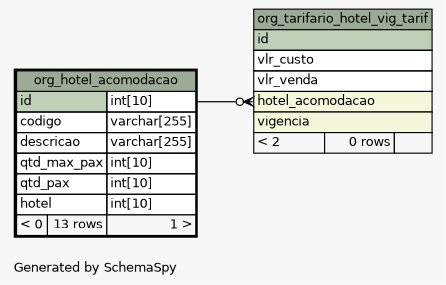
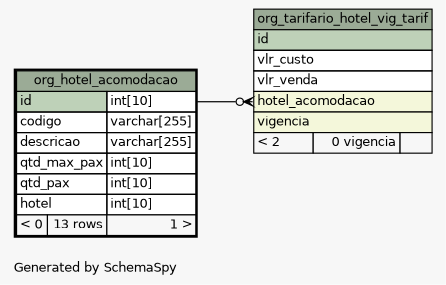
(370, 142) -> (364, 142)
